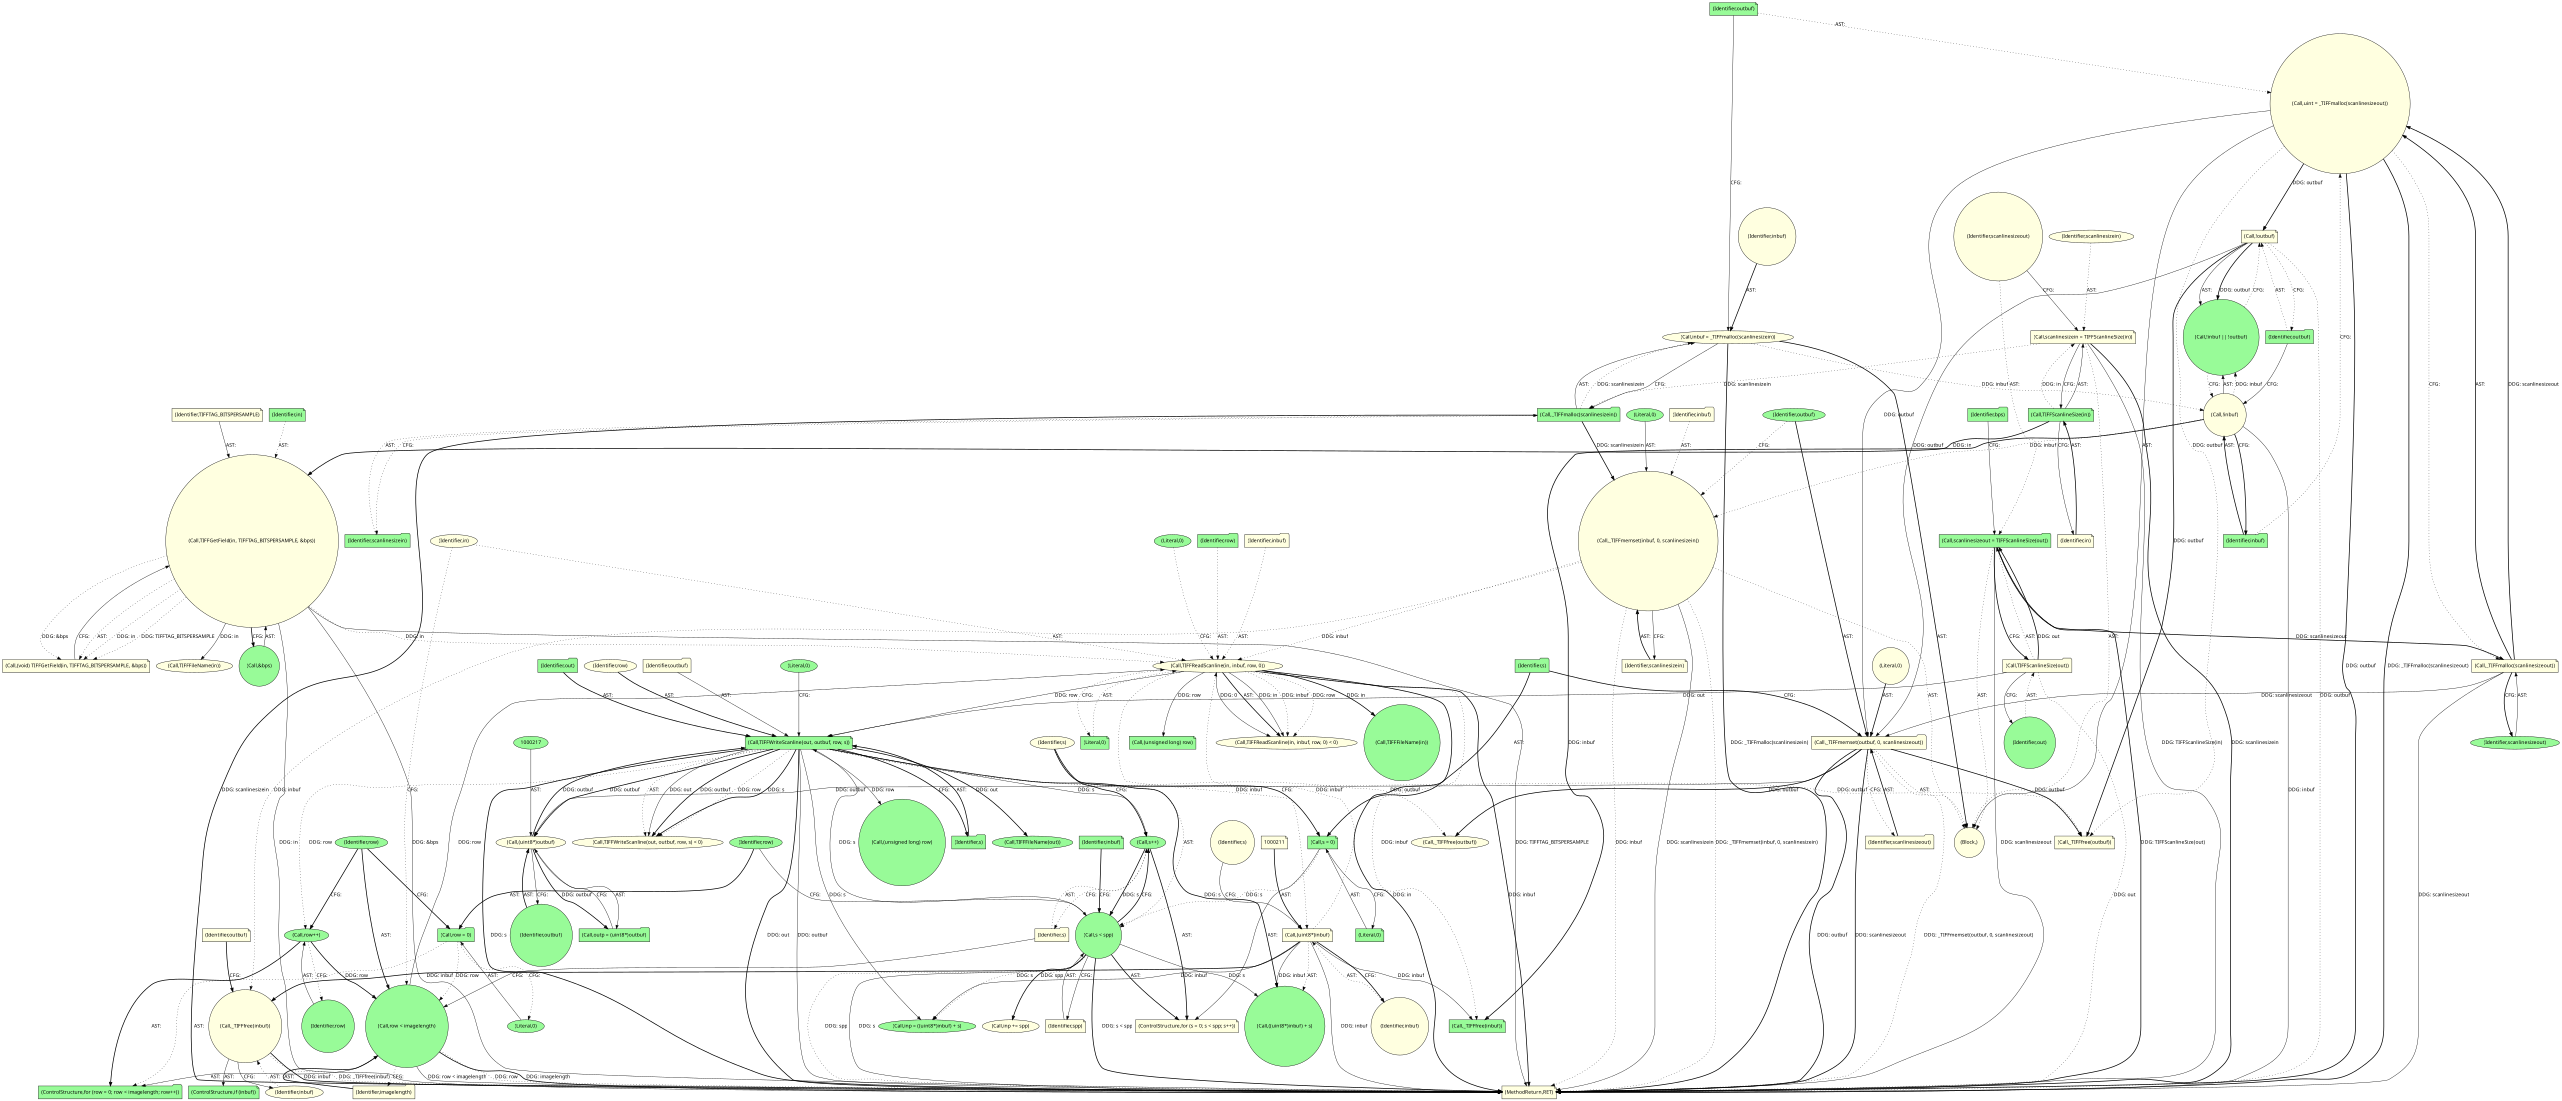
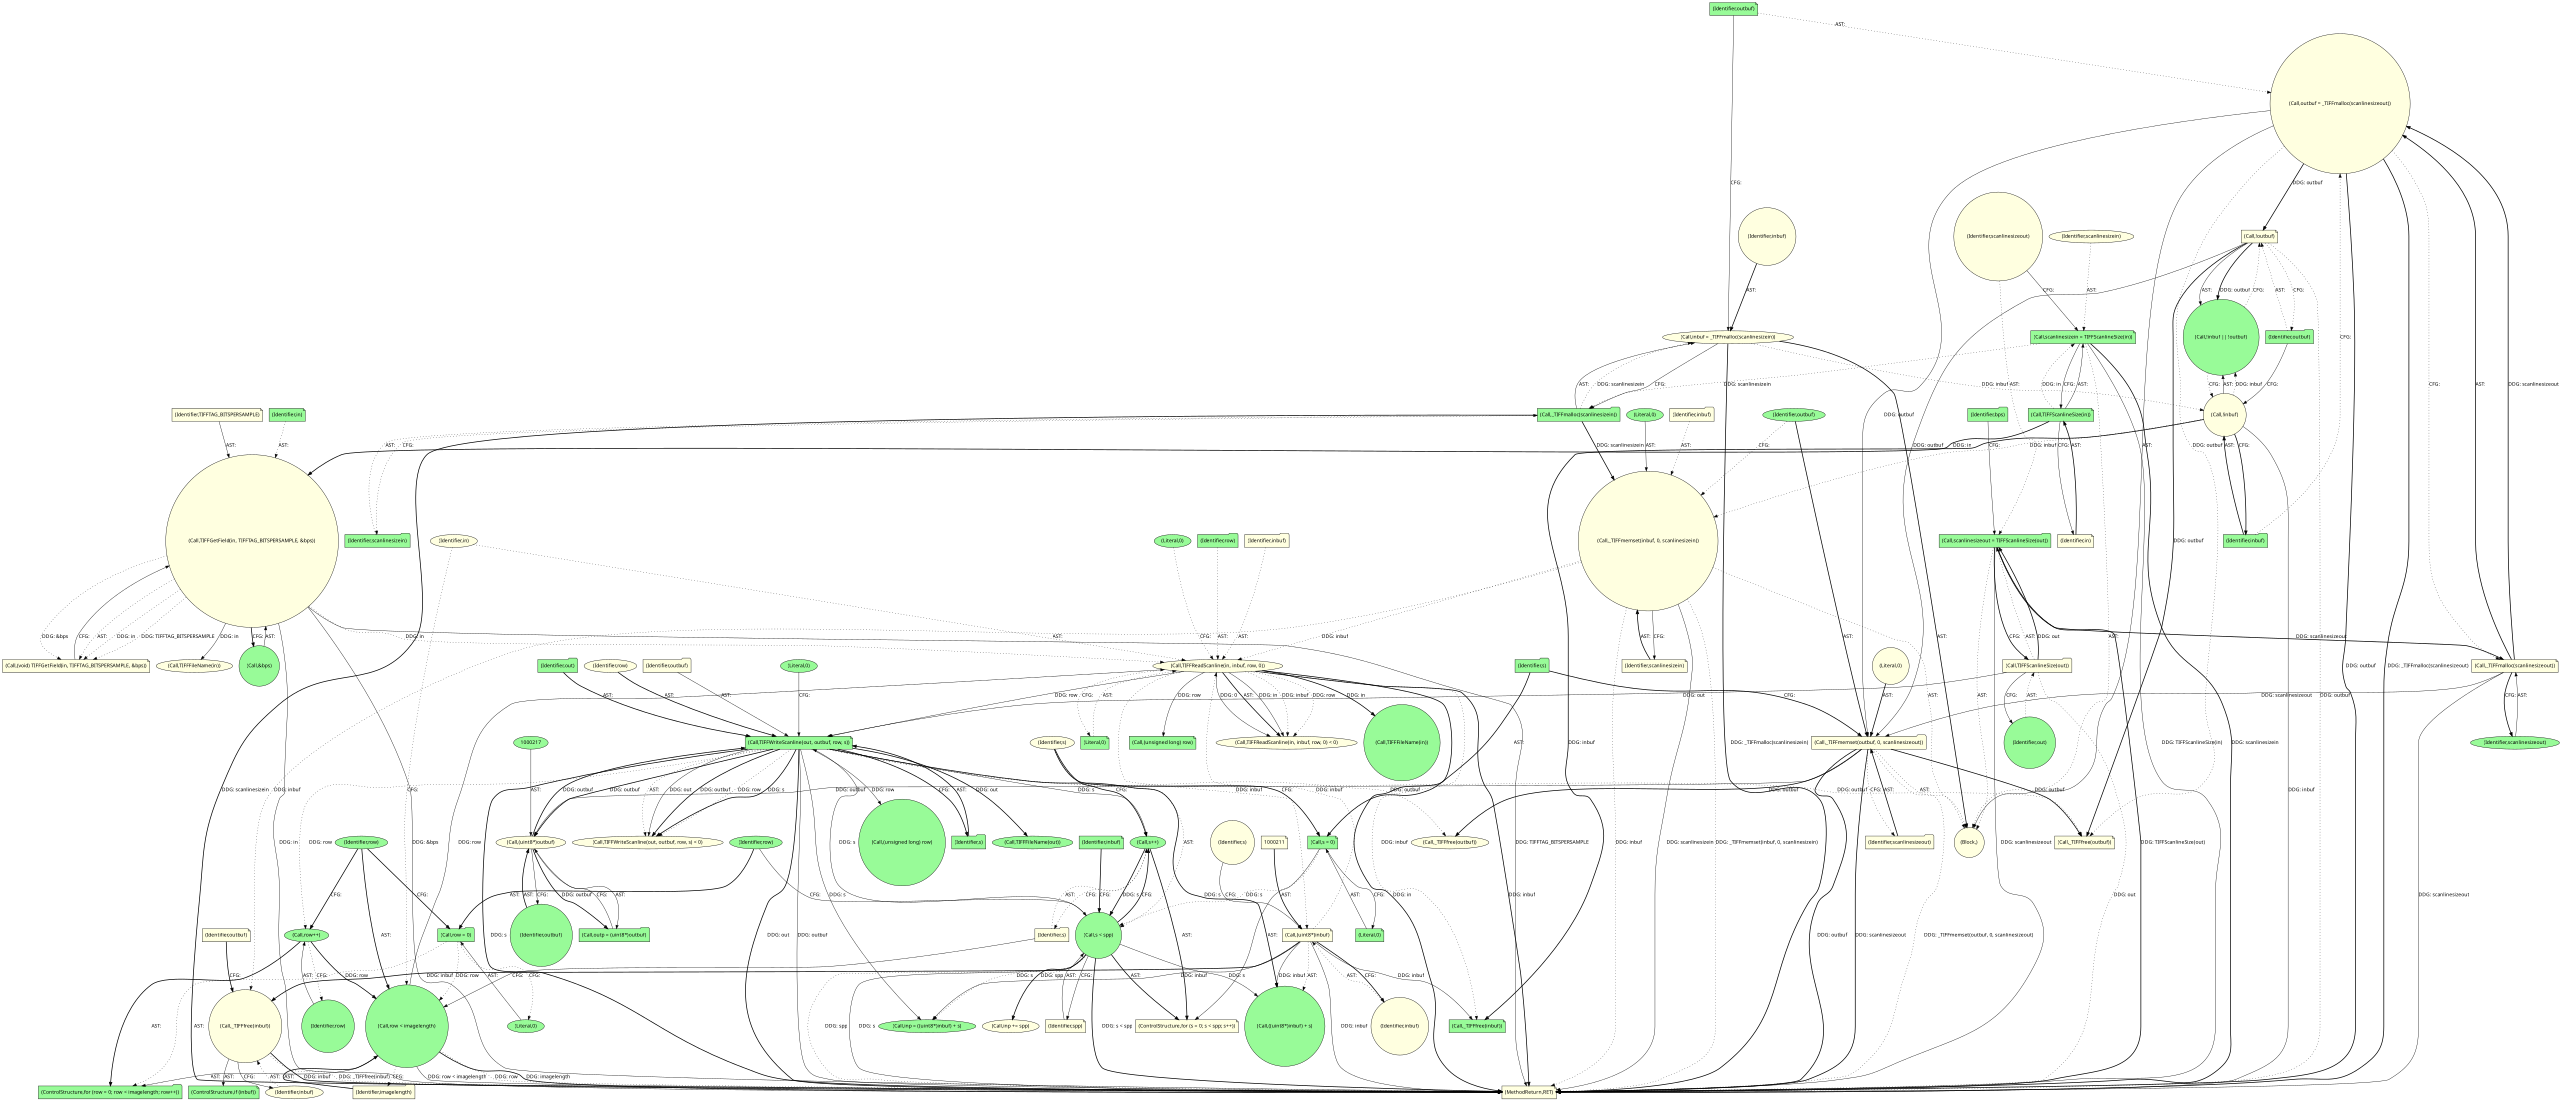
(2340, 104) -> (2340, 104)
(2083, 337) -> (2083, 337)
